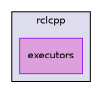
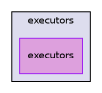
(51, 21) -> (51, 21)
